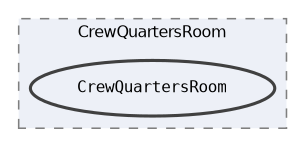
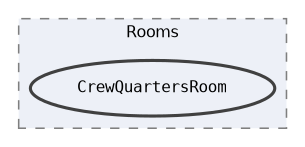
(153, 33) -> (153, 33)
